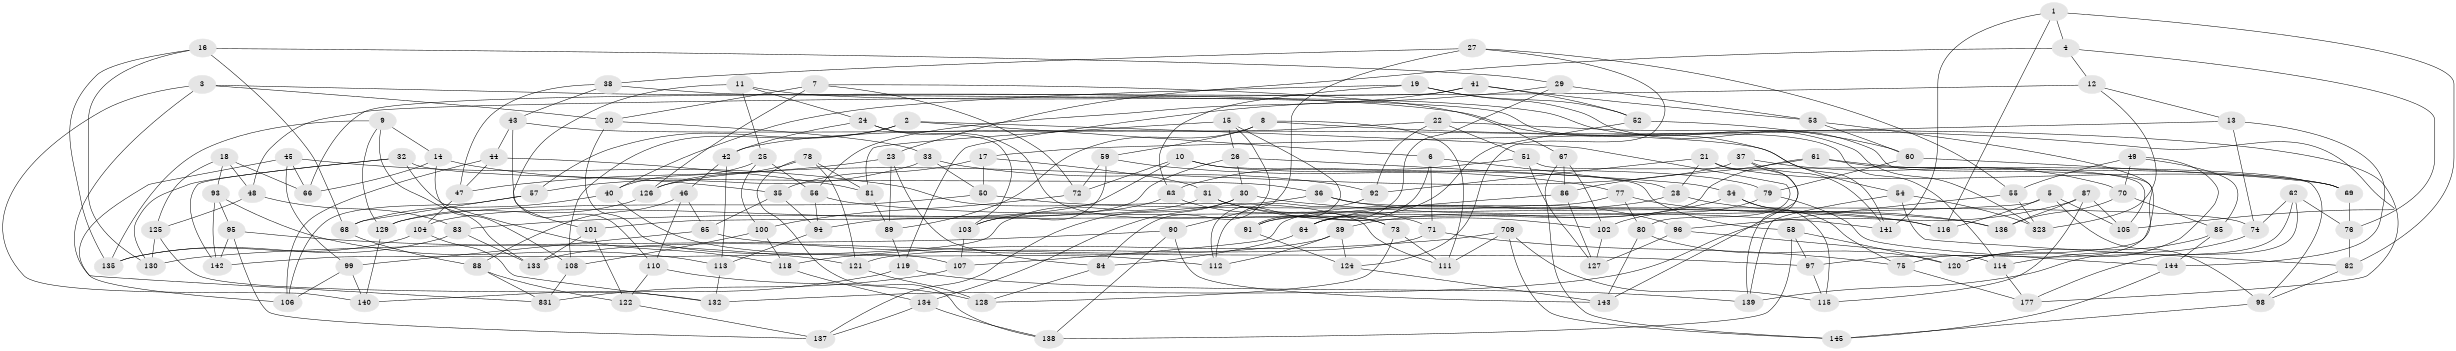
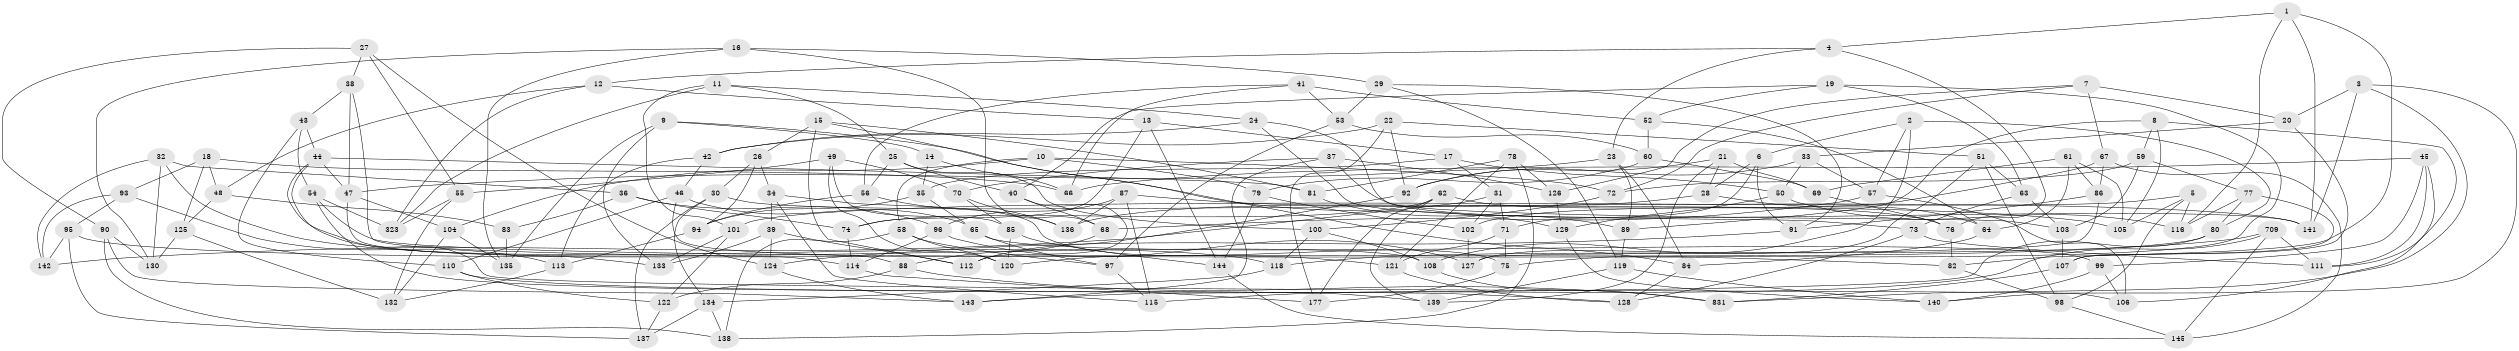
(510, 229) -> (827, 254)
(495, 248) -> (481, 254)
